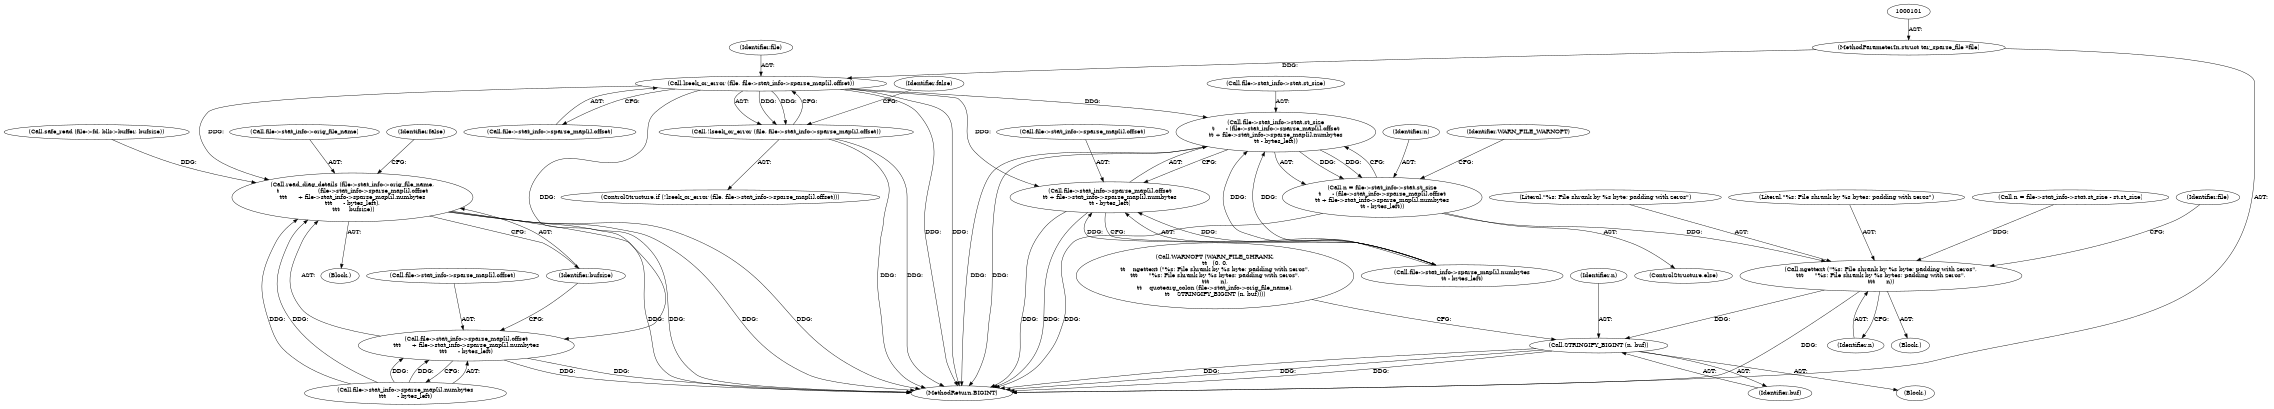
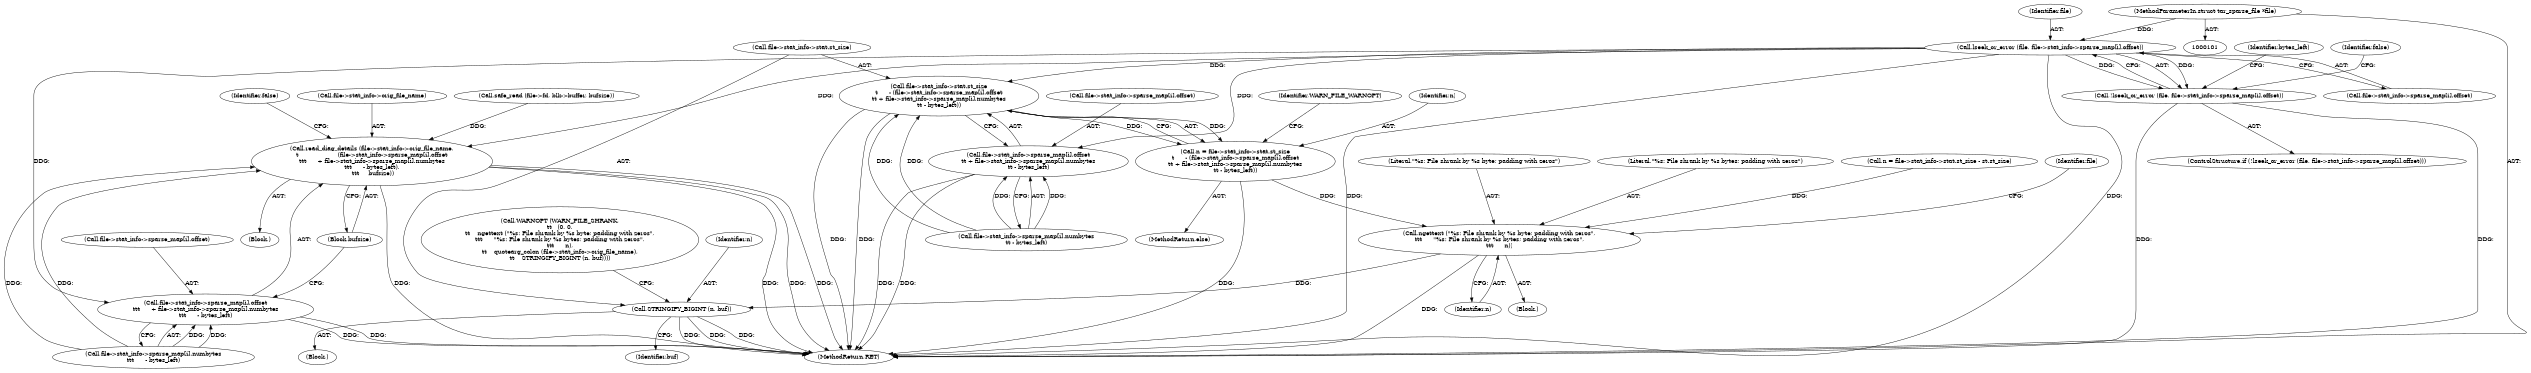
(1909, 28) -> (2205, 28)
none -> (2279, 48)
(586, 276) -> (350, 240)
(1684, 276) -> (1180, 240)
(1692, 372) -> (475, 190)
(1745, 372) -> (666, 336)
(962, 393) -> (849, 357)
